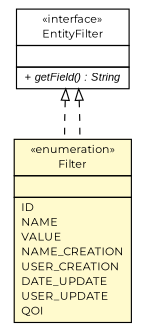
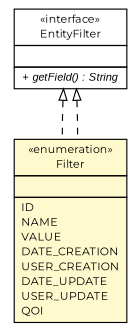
(73, 252) -> (71, 252)
